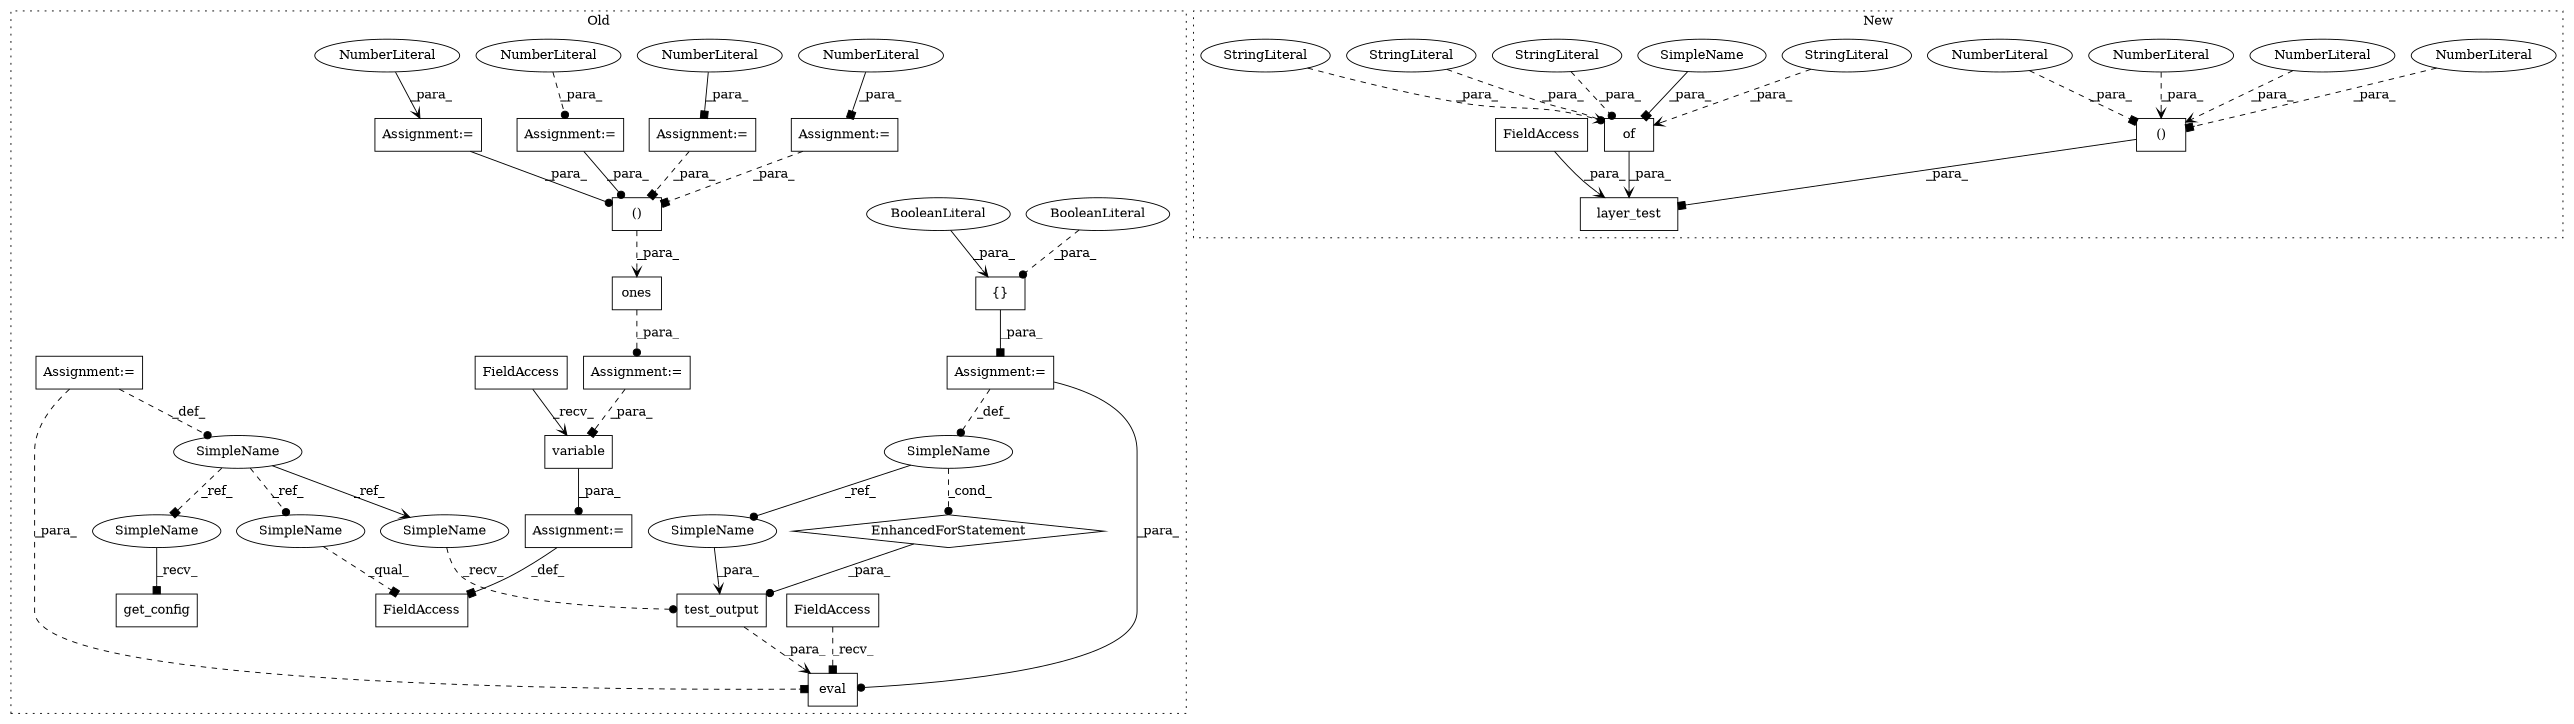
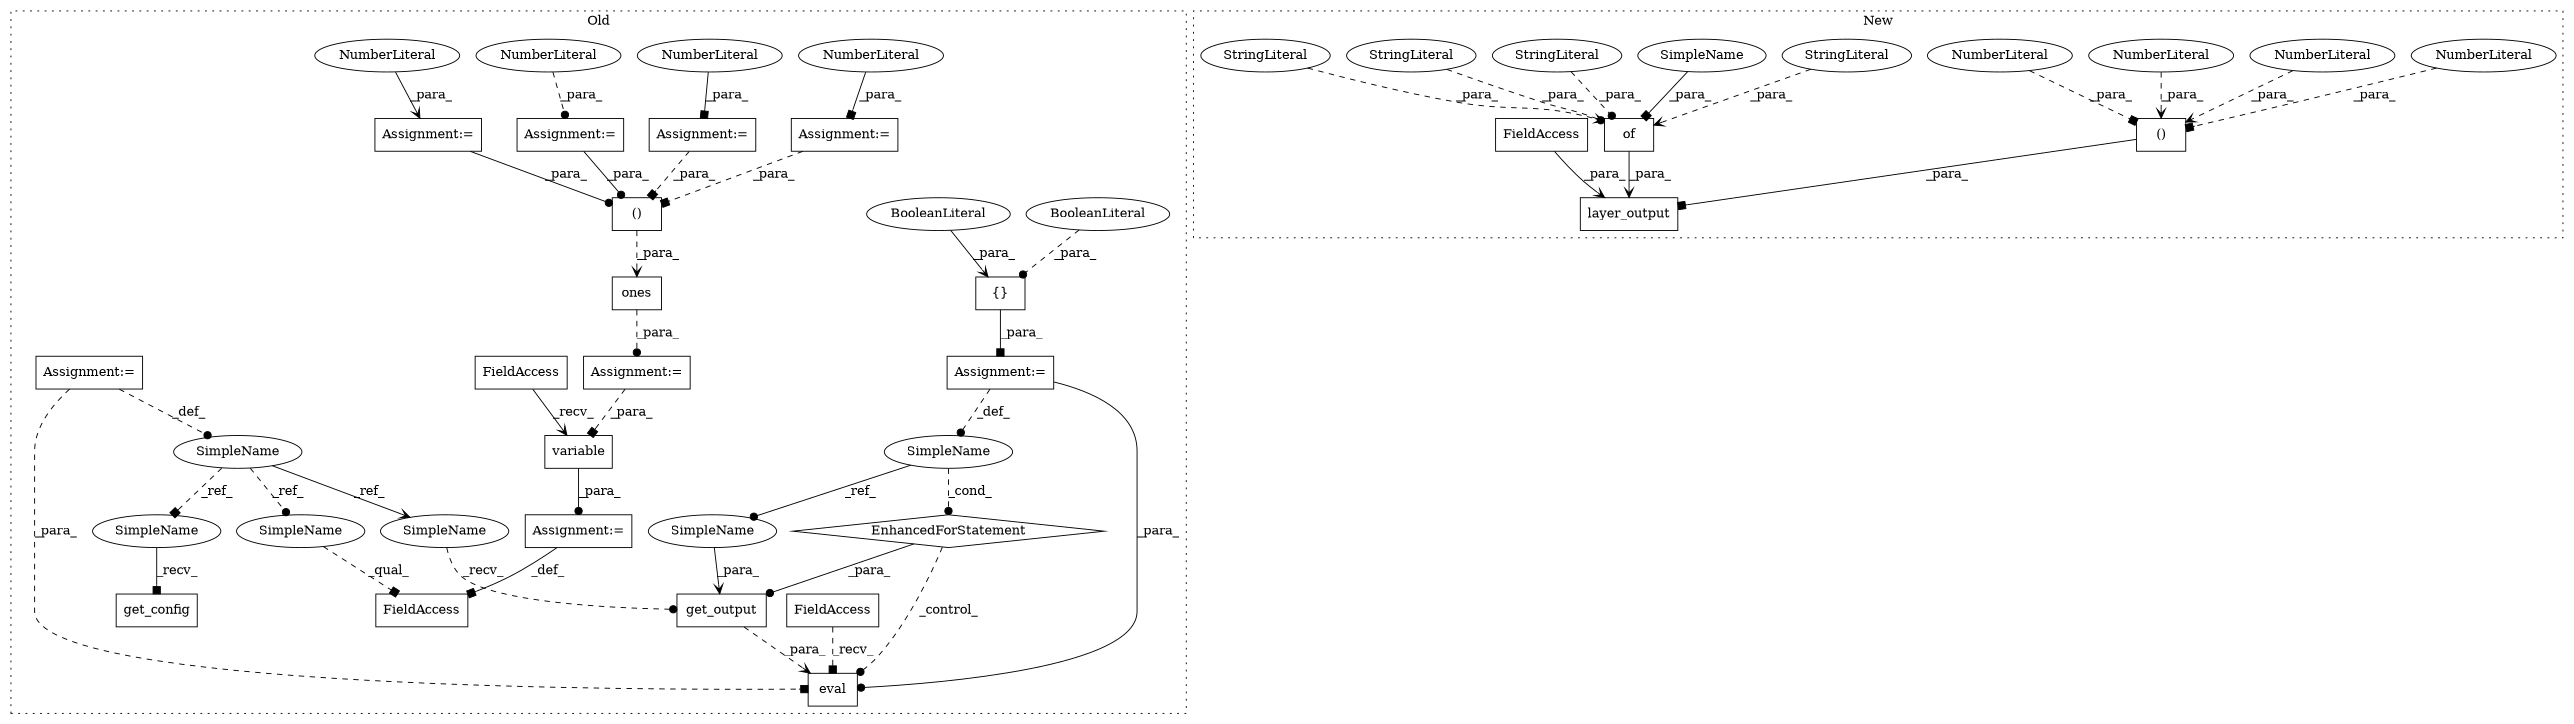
(1629, 214) -> (1629, 214)
(722, 610) -> (722, 610)
none -> (909, 613)
